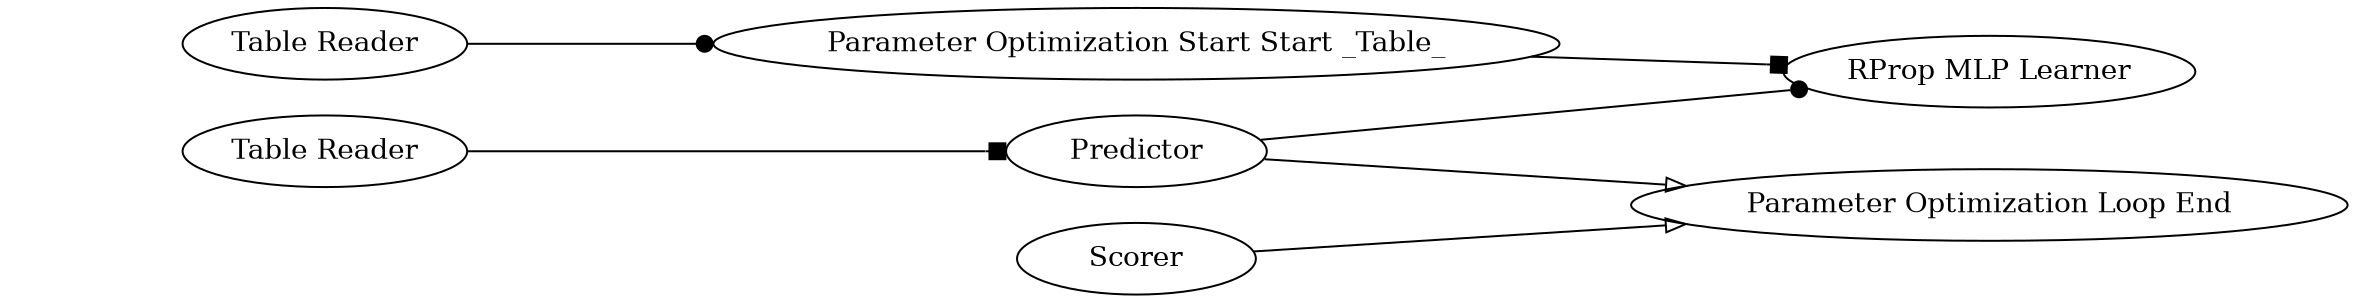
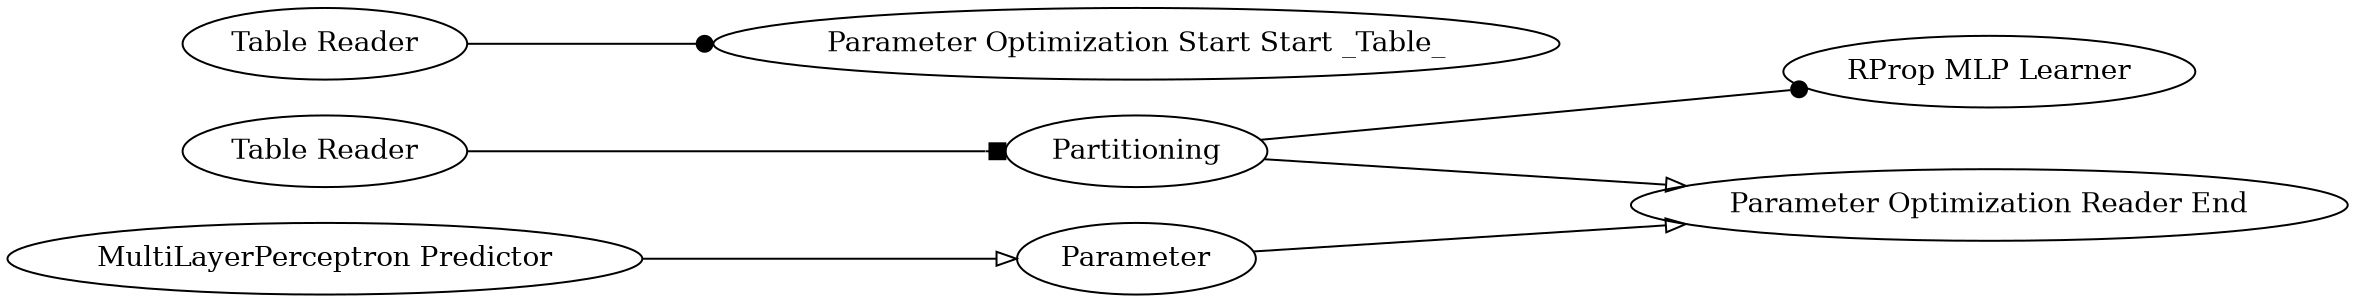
(1649, 61) -> none
(1136, 151) -> (1136, 151)
(1989, 205) -> (1989, 205)
none -> (325, 259)
(1136, 259) -> (1136, 259)
